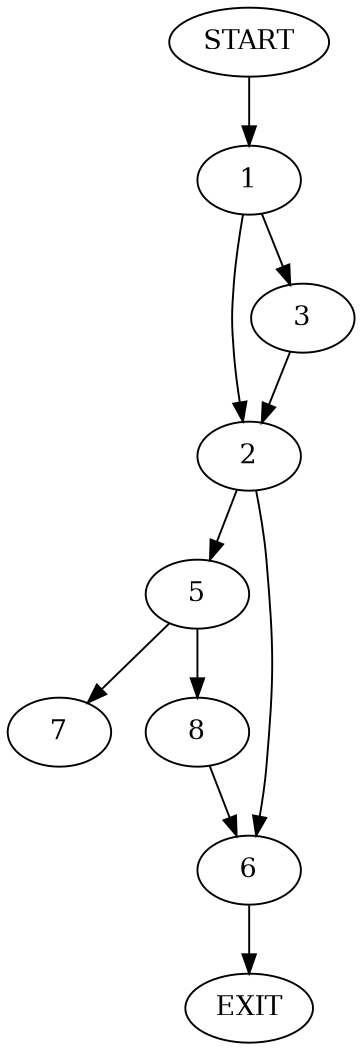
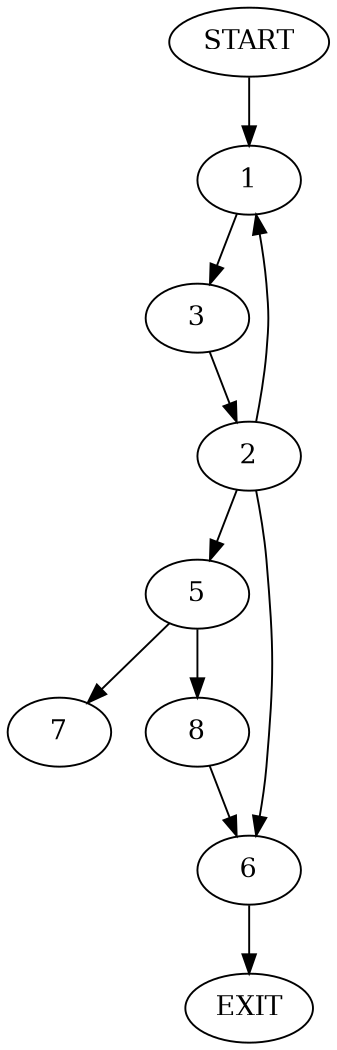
(232, 309) -> (268, 328)
